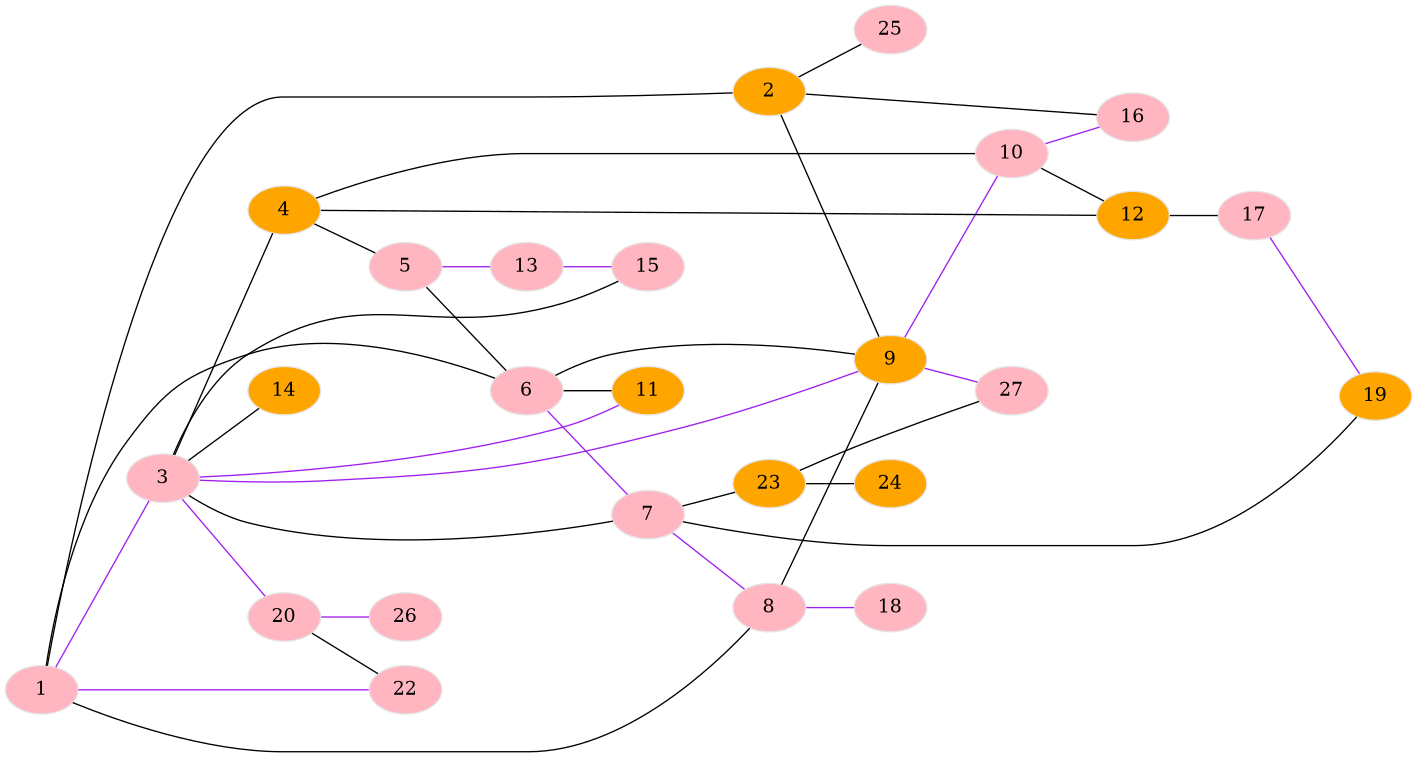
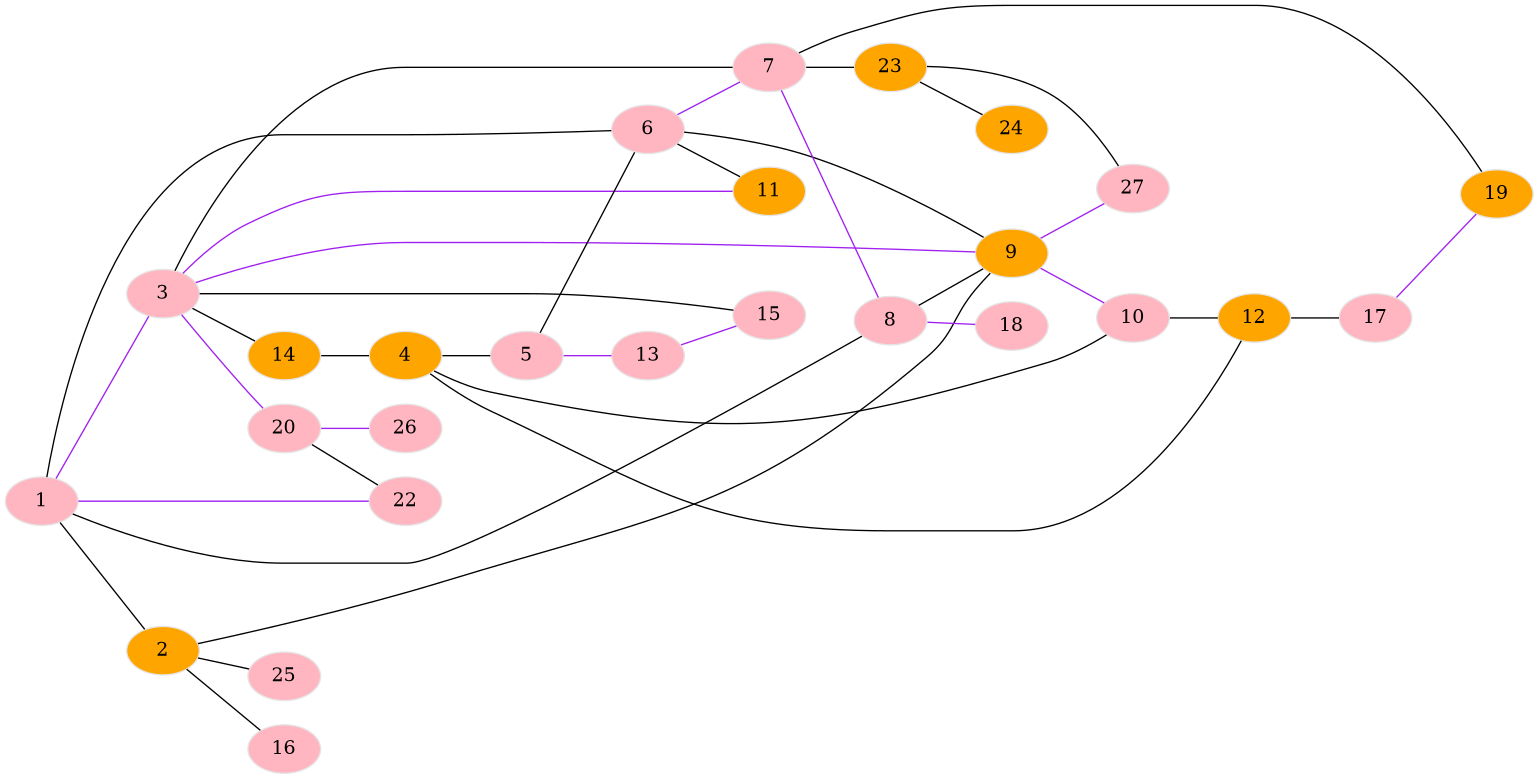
(1073, 135) -> none
(224, 344) -> (345, 356)
